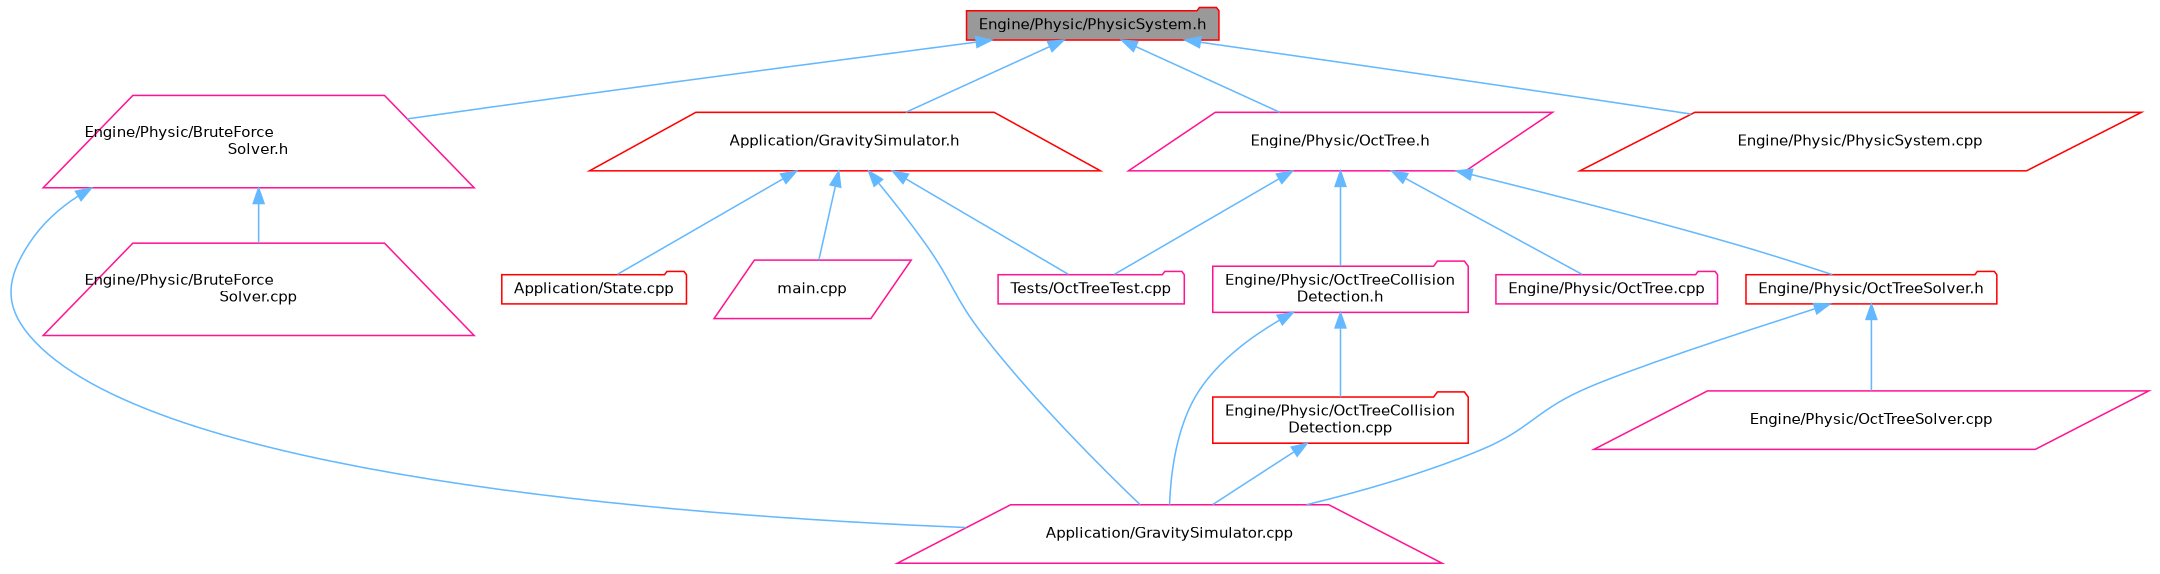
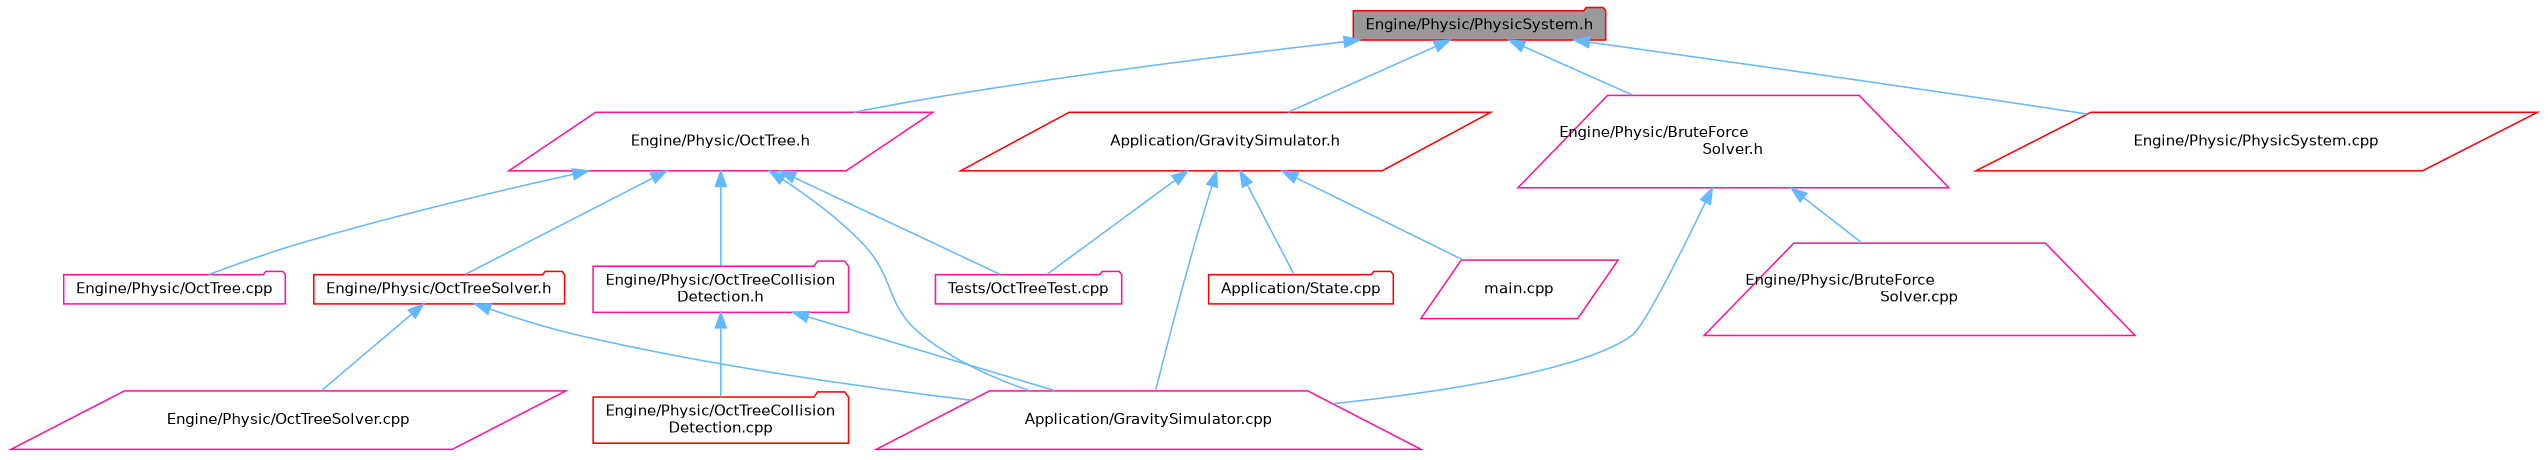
(845, 142) -> (1226, 142)
(1253, 478) -> (894, 299)
